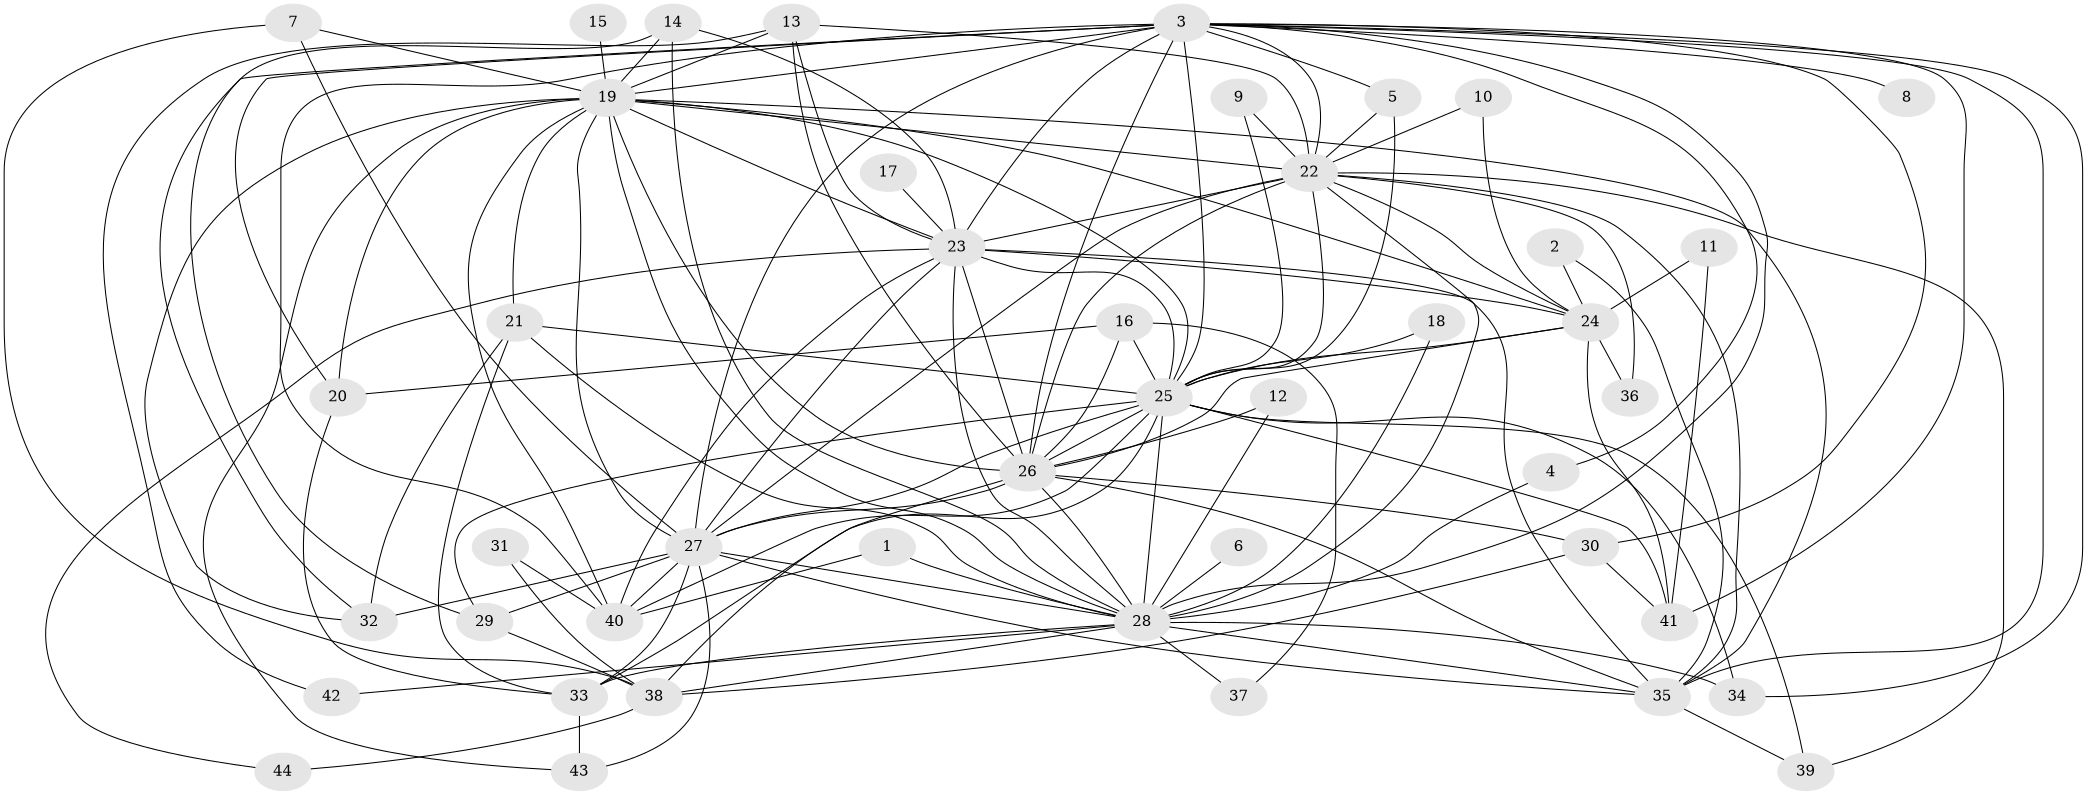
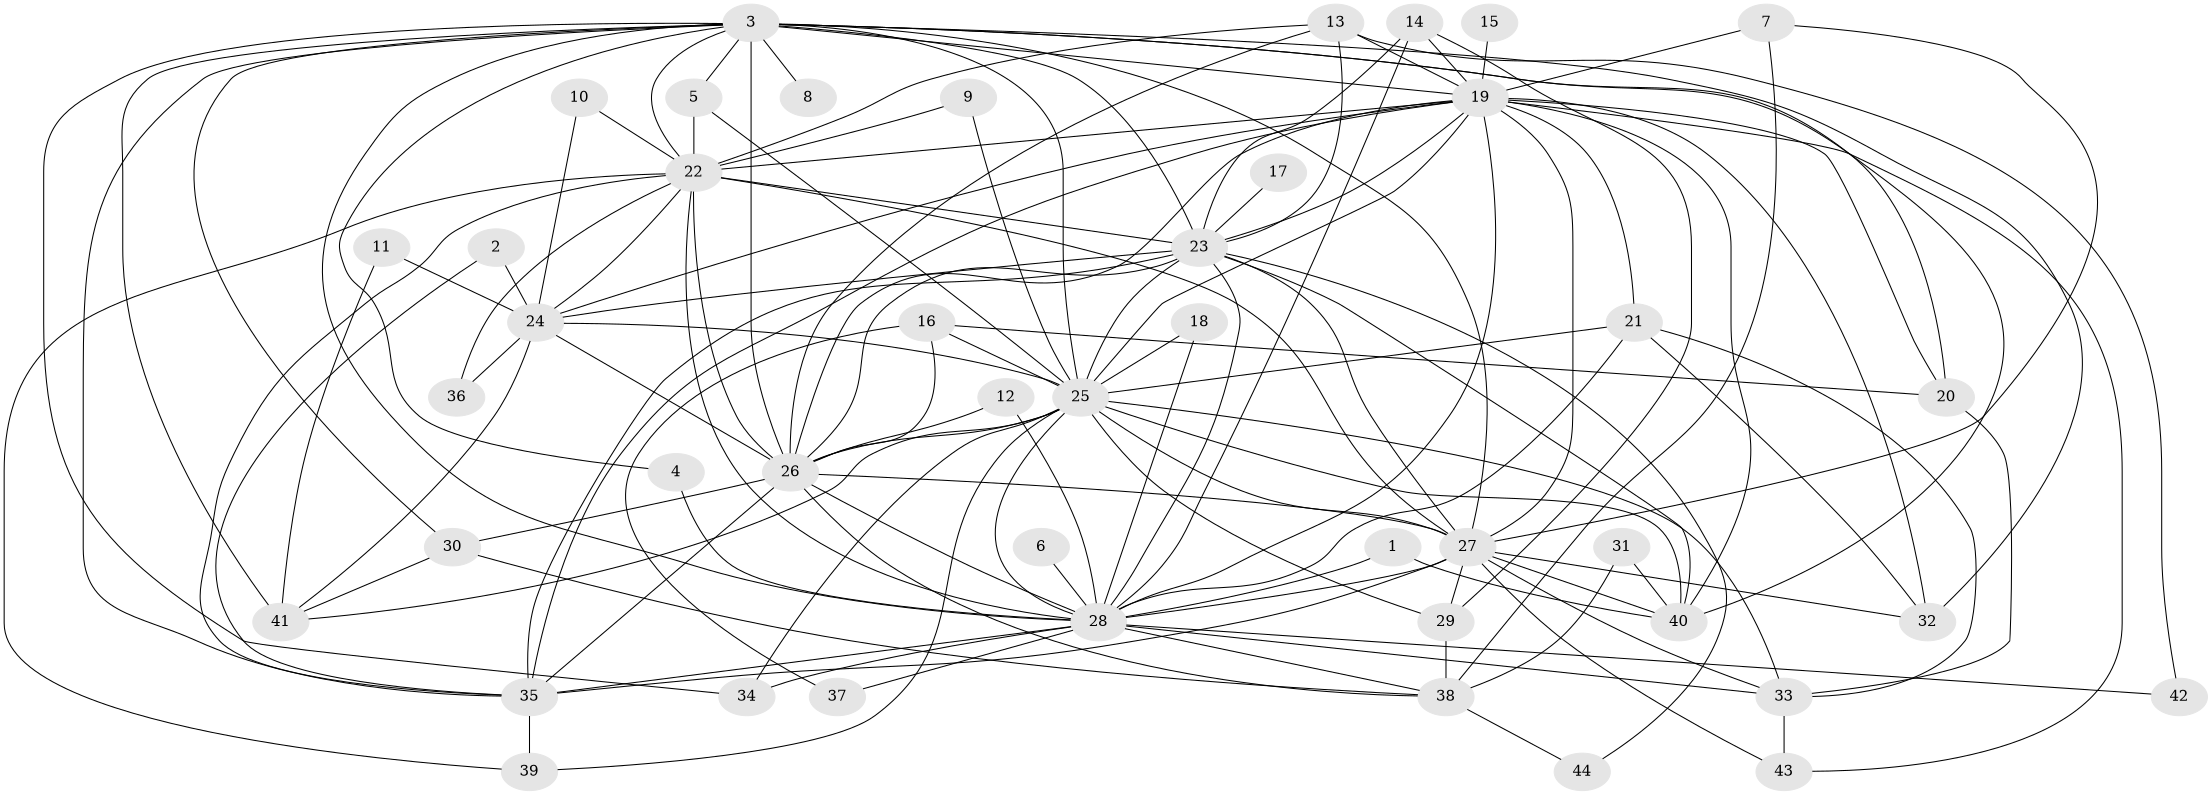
(1317, 337) -> none
